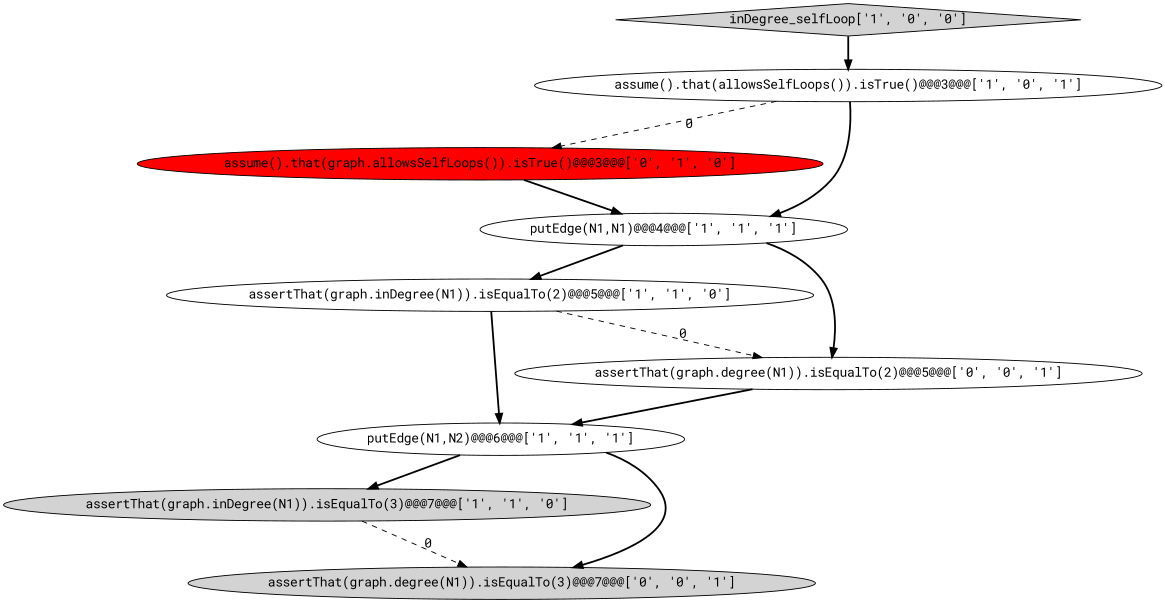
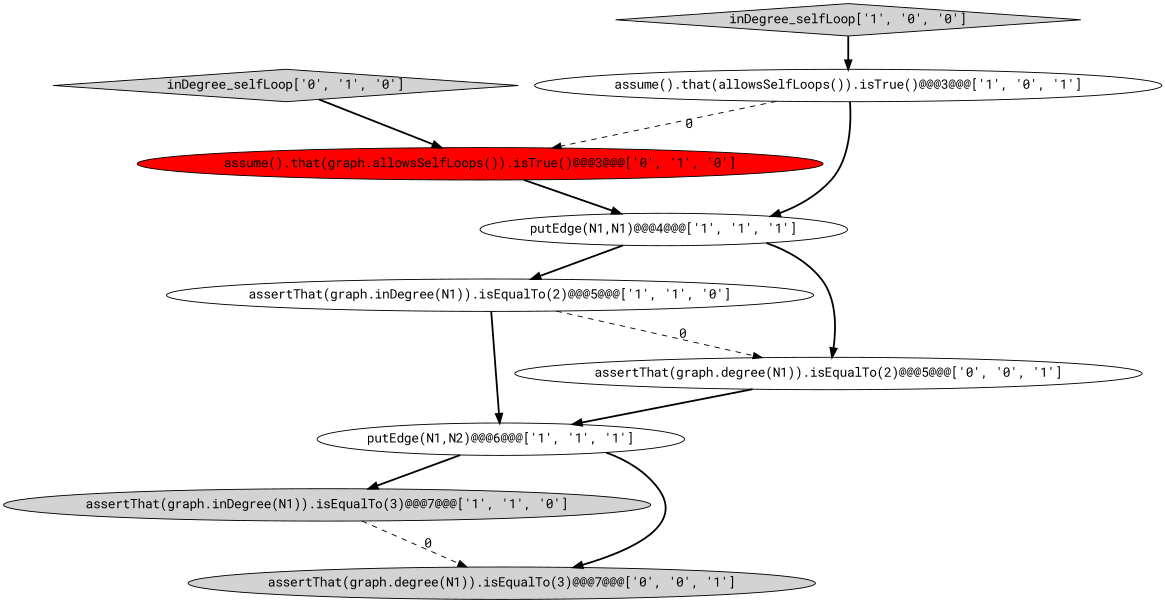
none -> (286, 85)
